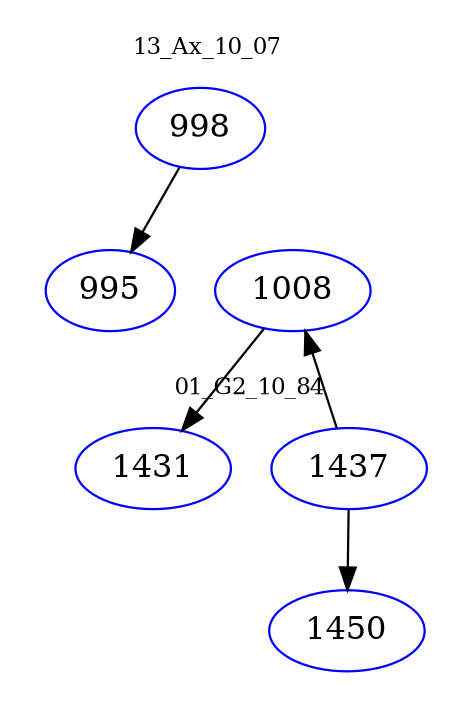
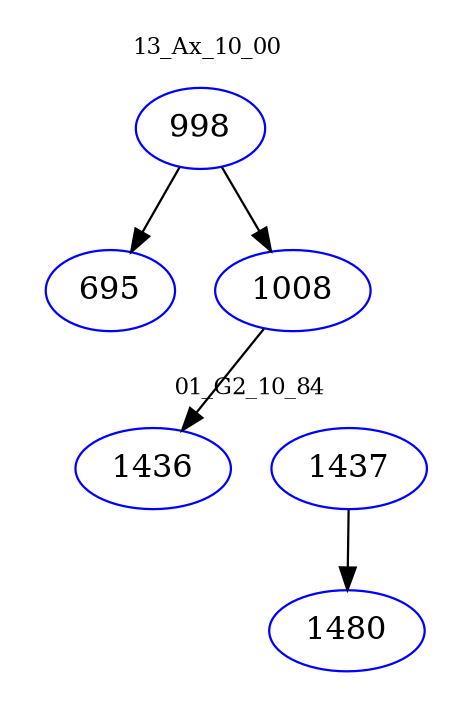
(207, 48) -> (207, 48)
(110, 291) -> (110, 291)
(325, 391) -> (241, 199)
(153, 469) -> (153, 469)
(347, 631) -> (347, 631)
